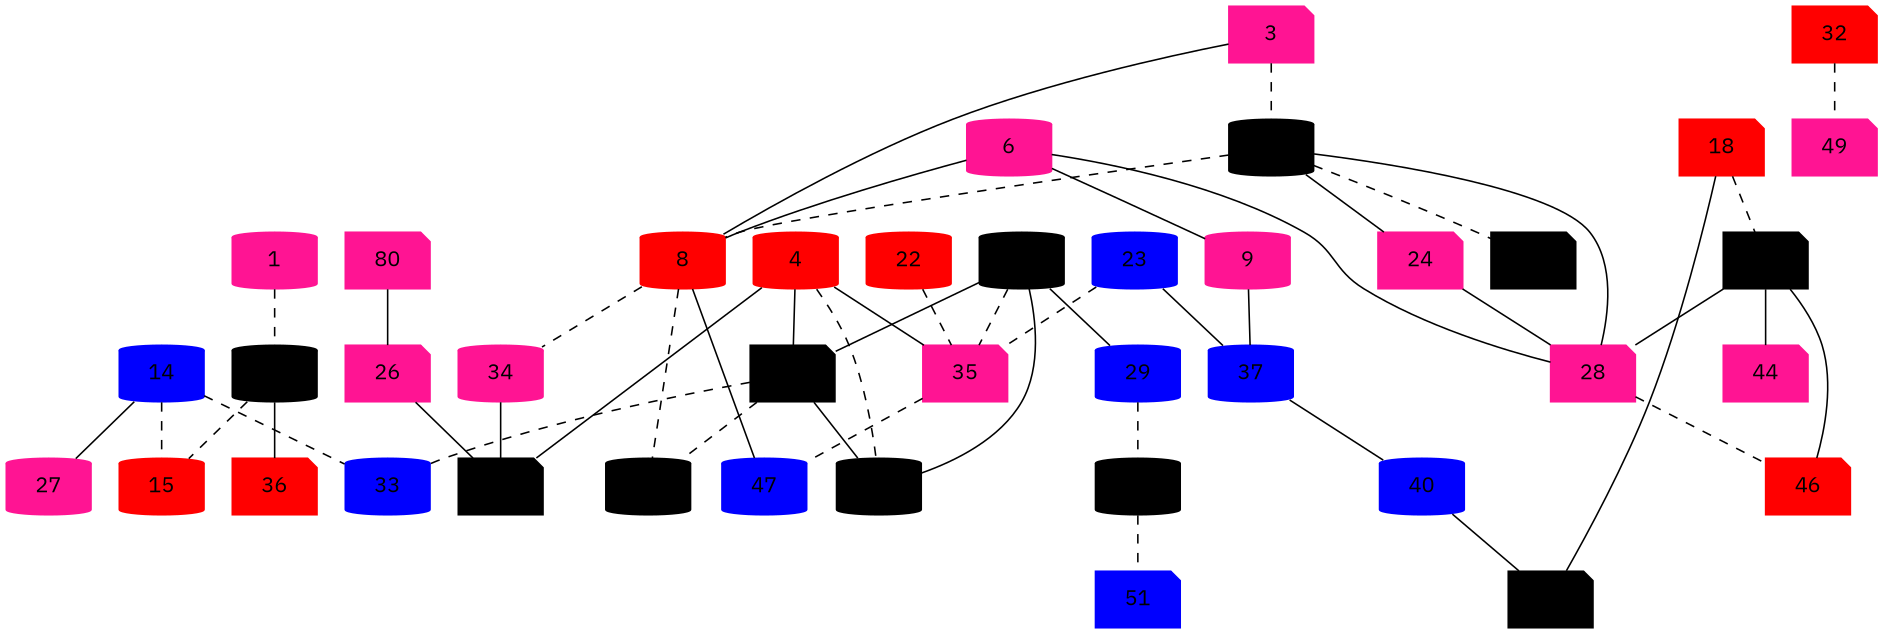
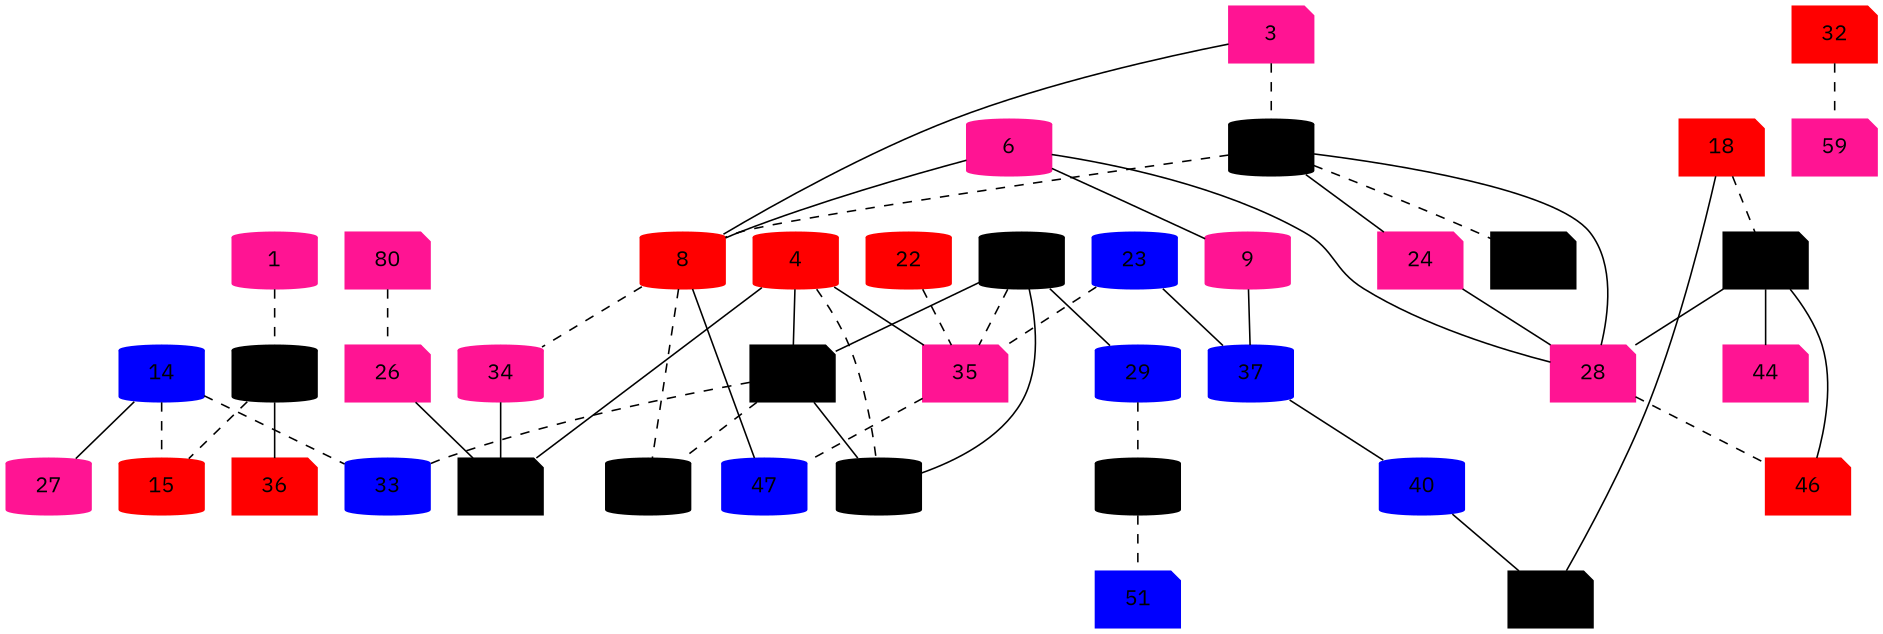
(1835, 148) -> (1835, 148)
(388, 317) -> (388, 317)
